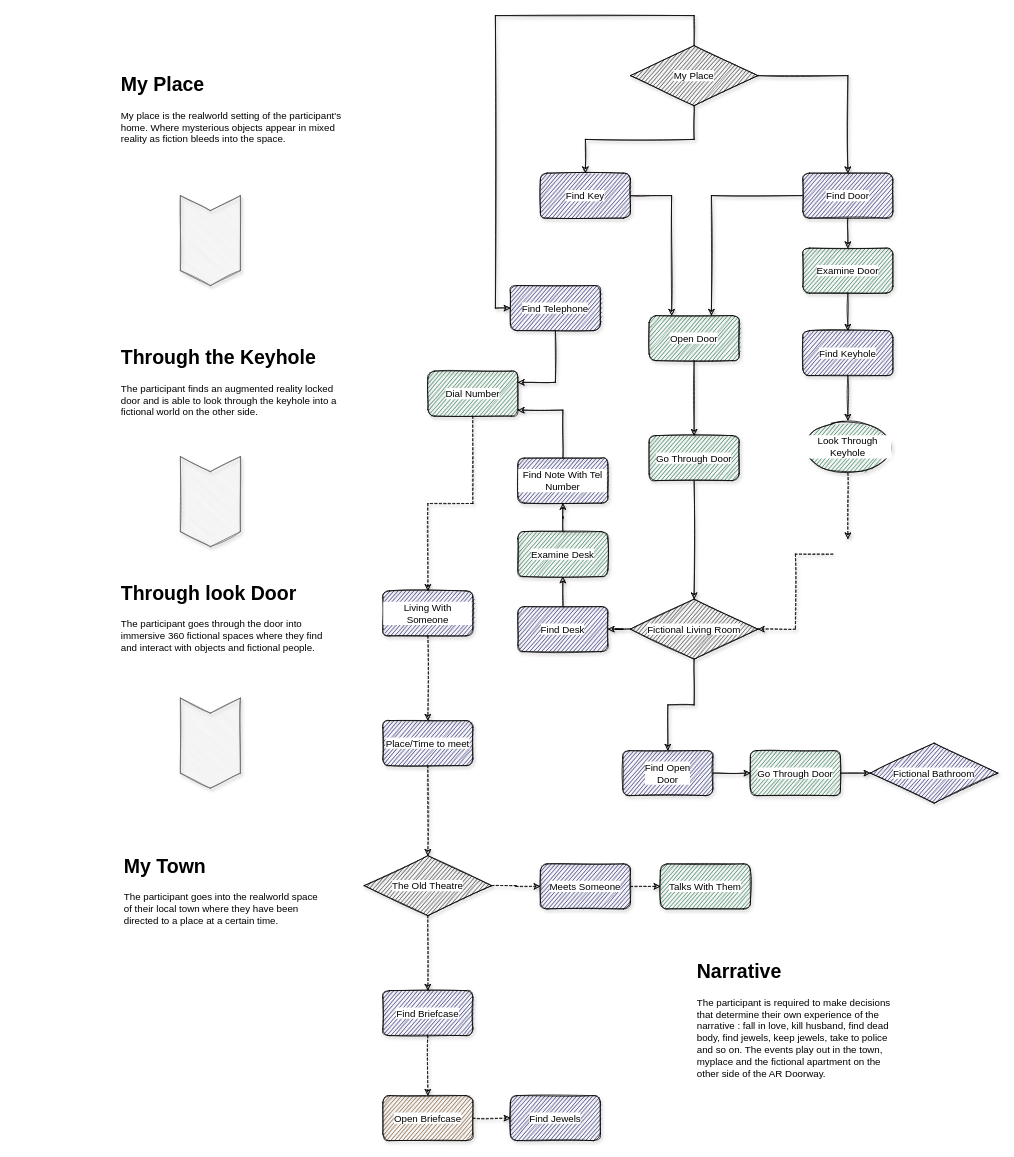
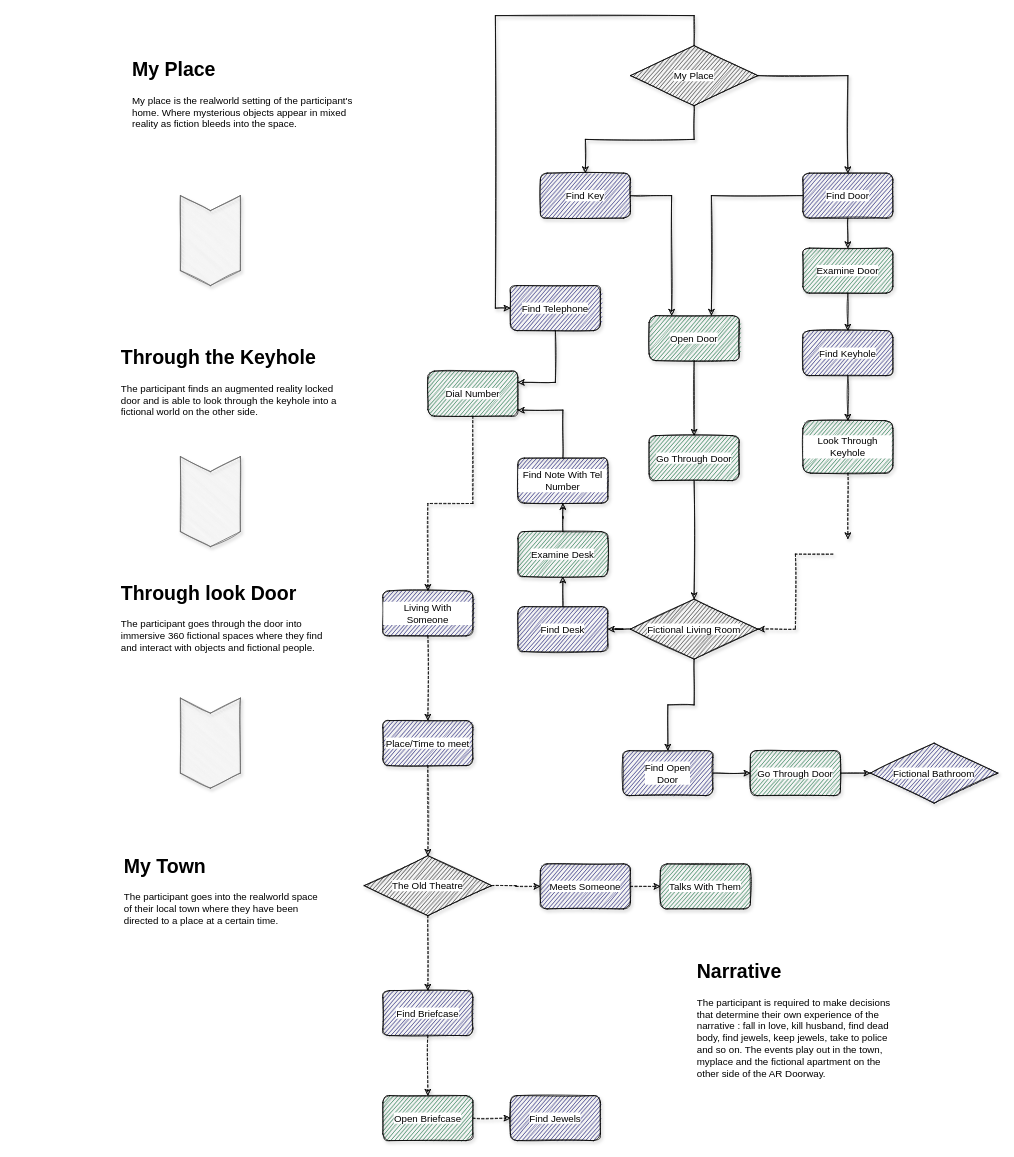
(234, 120) -> (245, 105)
(848, 447) -> (848, 447)
(428, 1118) -> (428, 1118)
